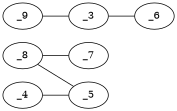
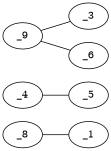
(122, 16) -> (56, 46)
(89, 56) -> (89, 135)
(56, 75) -> none
